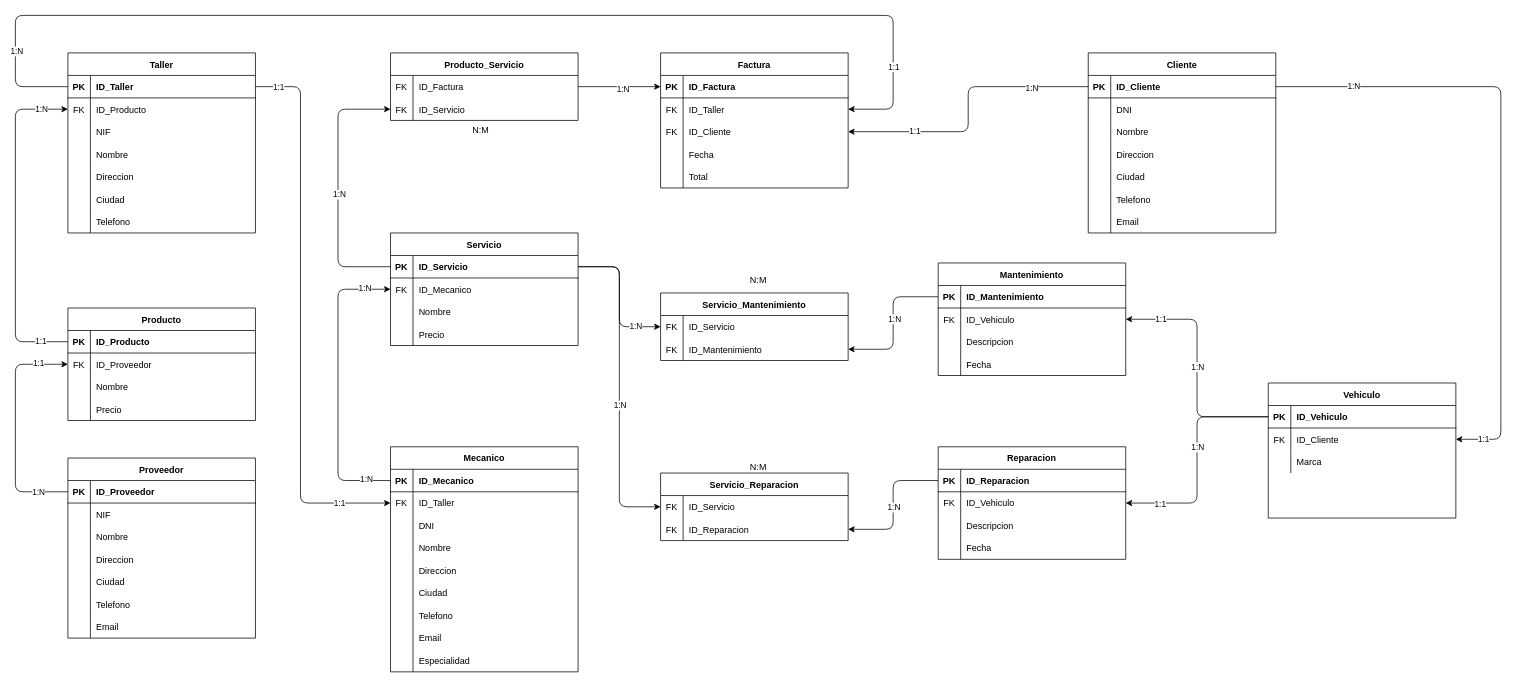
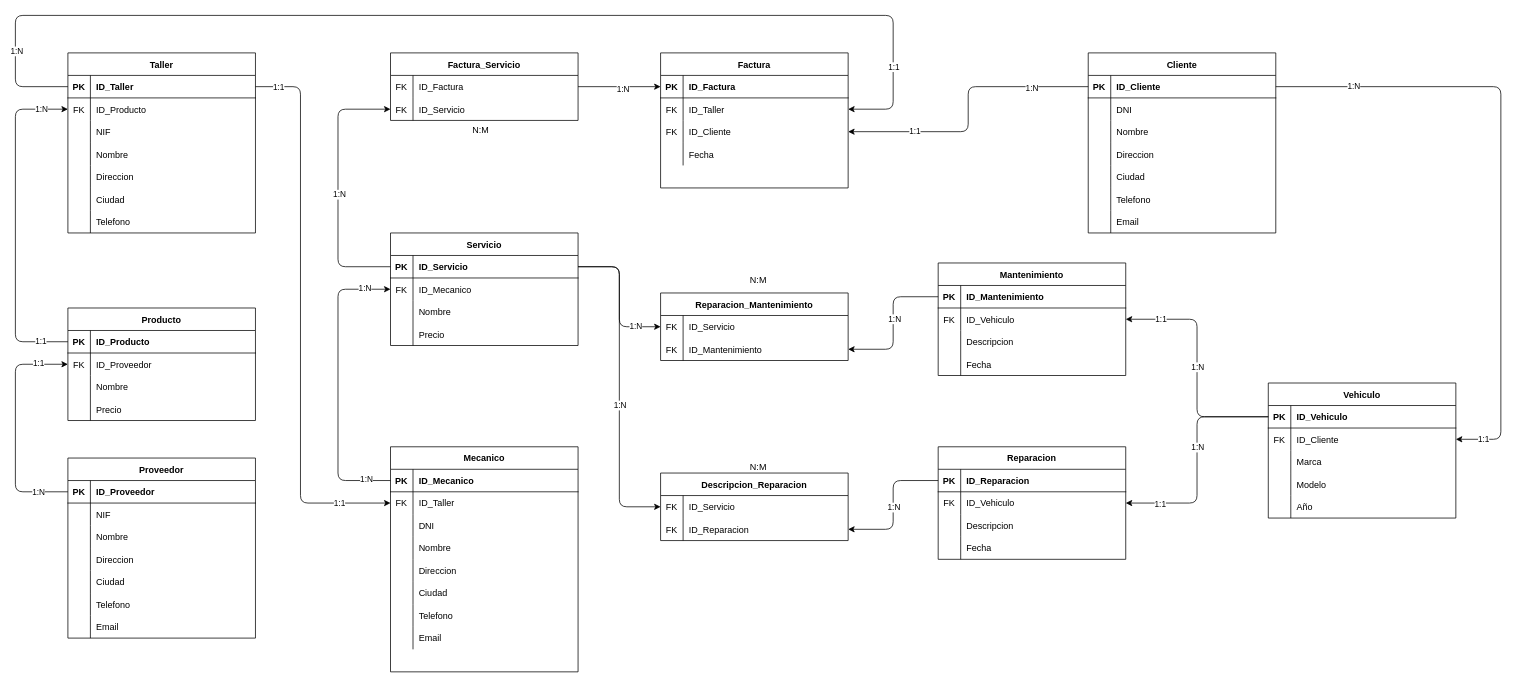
(484, 65) -> (484, 65)
(765, 177) -> none
(754, 305) -> (754, 305)
none -> (1373, 484)
(754, 485) -> (754, 485)
none -> (1373, 507)
(495, 660) -> none
